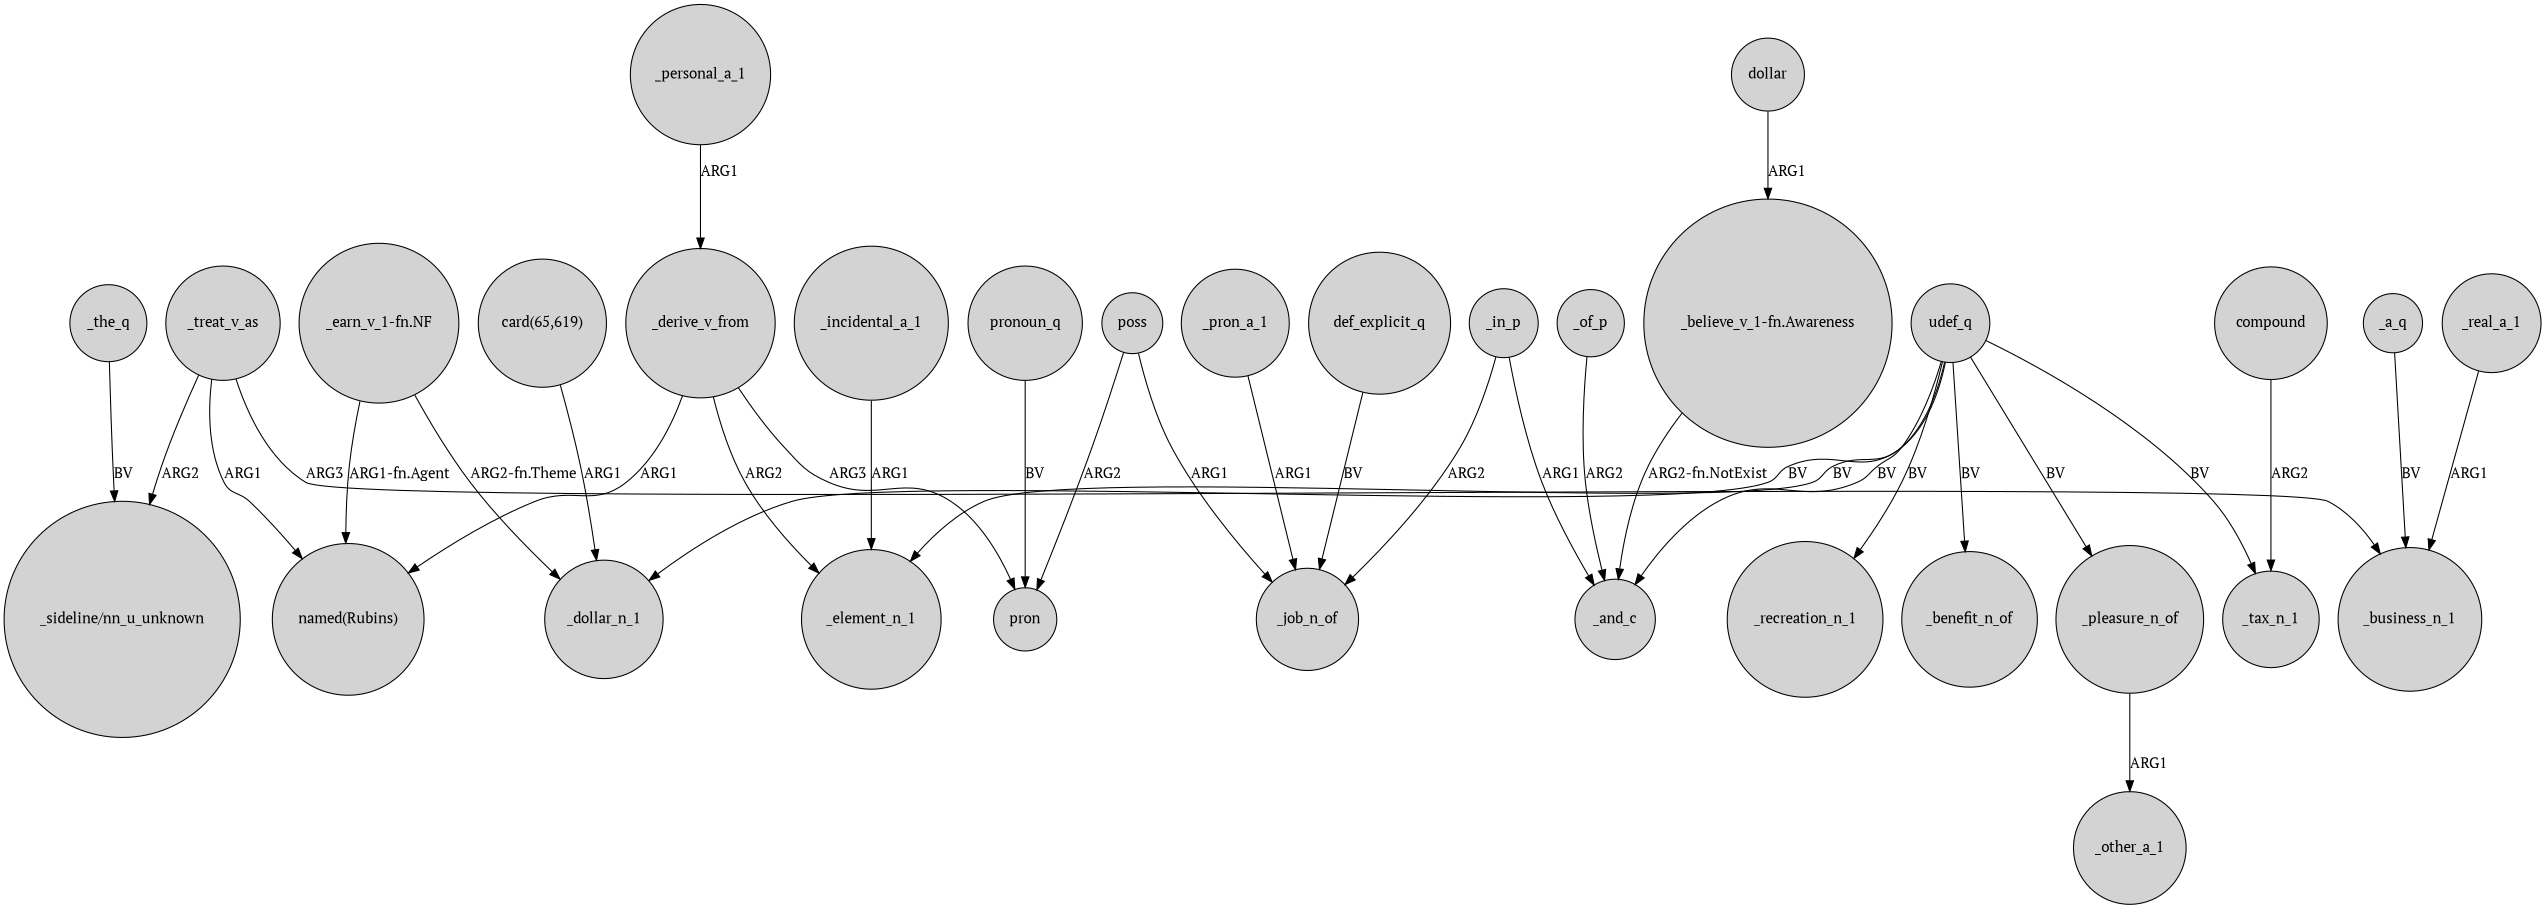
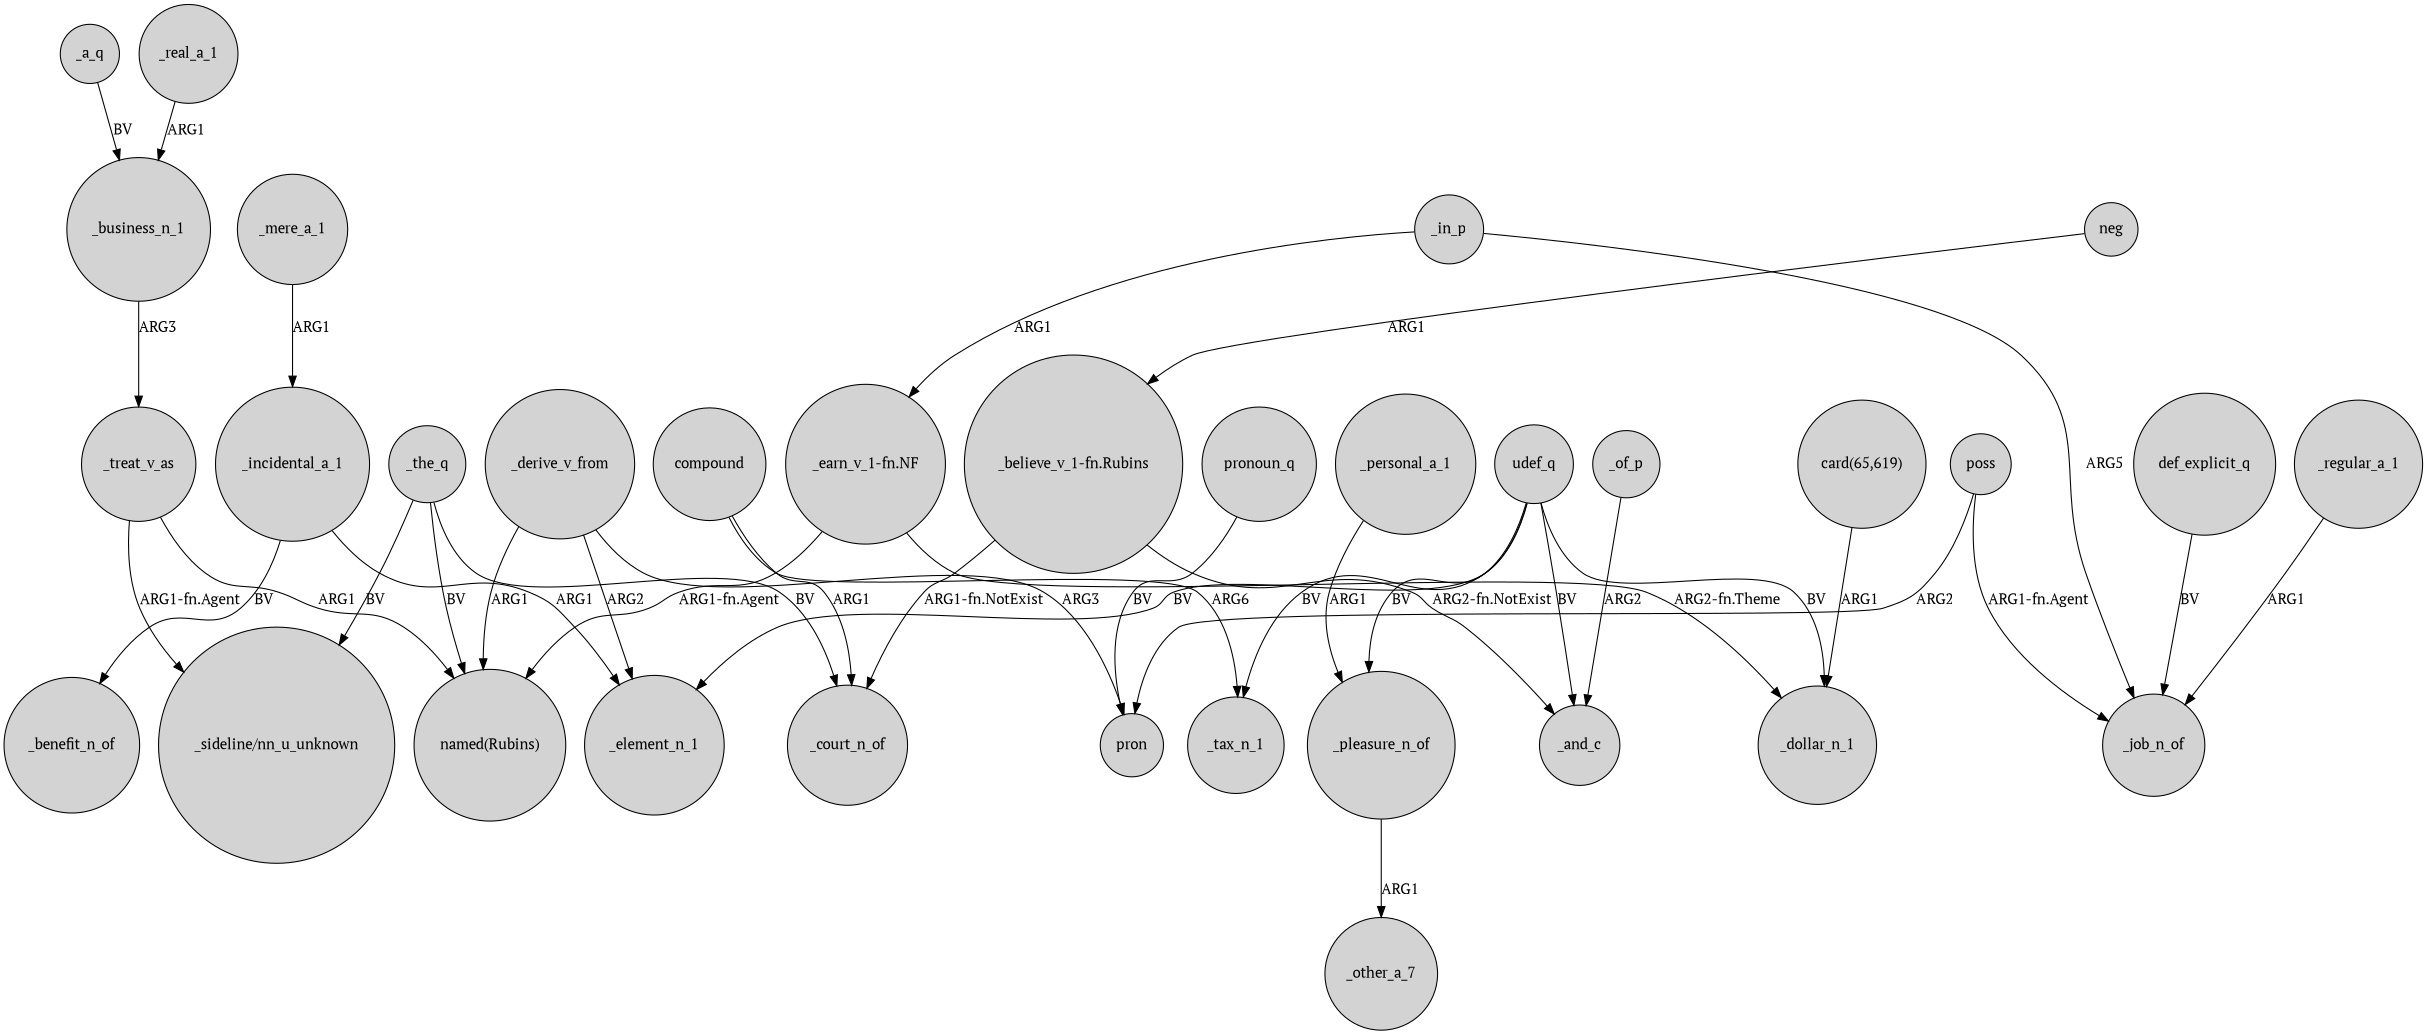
(1768, 75) -> (2111, 229)
(700, 191) -> (1328, 597)
none -> (293, 229)
(1235, 323) -> (2359, 464)
(1768, 323) -> (1074, 464)
(1959, 452) -> (203, 620)
(1538, 471) -> (1152, 273)
(181, 474) -> (190, 600)
(1210, 474) -> (2039, 600)
(1467, 474) -> (2105, 464)
(2290, 474) -> (1231, 600)
(787, 494) -> (139, 349)
none -> (441, 580)
(1805, 619) -> none
none -> (847, 745)
(2130, 848) -> (1381, 974)
